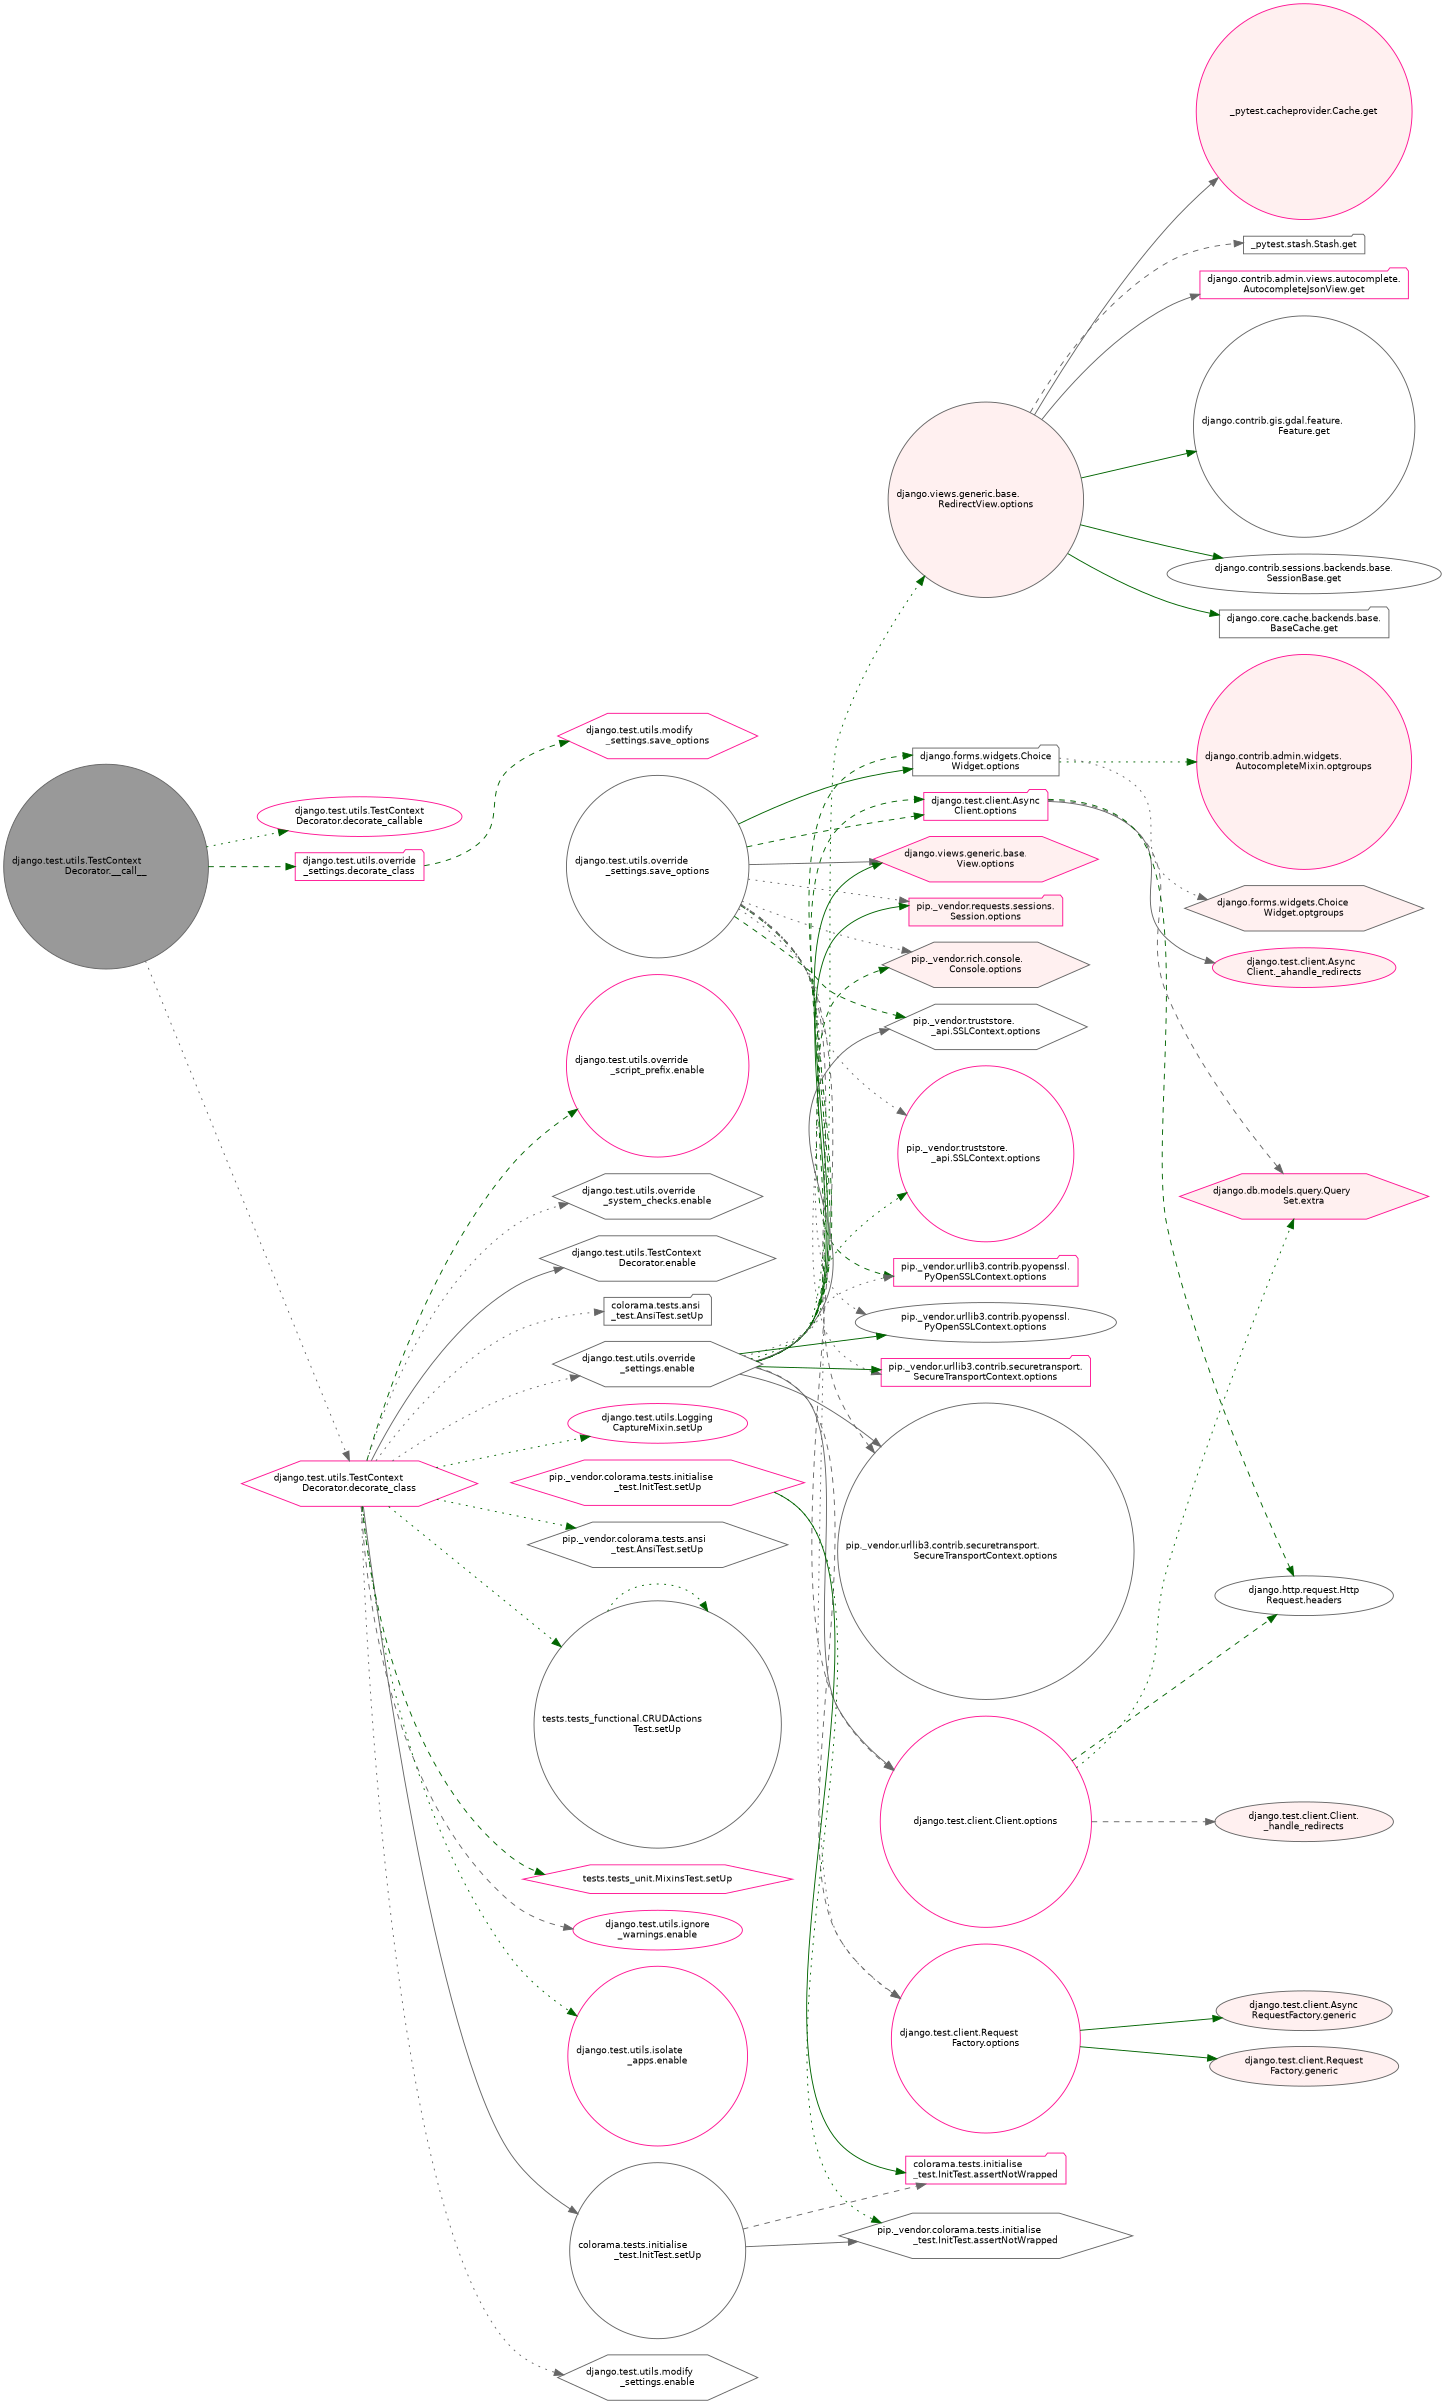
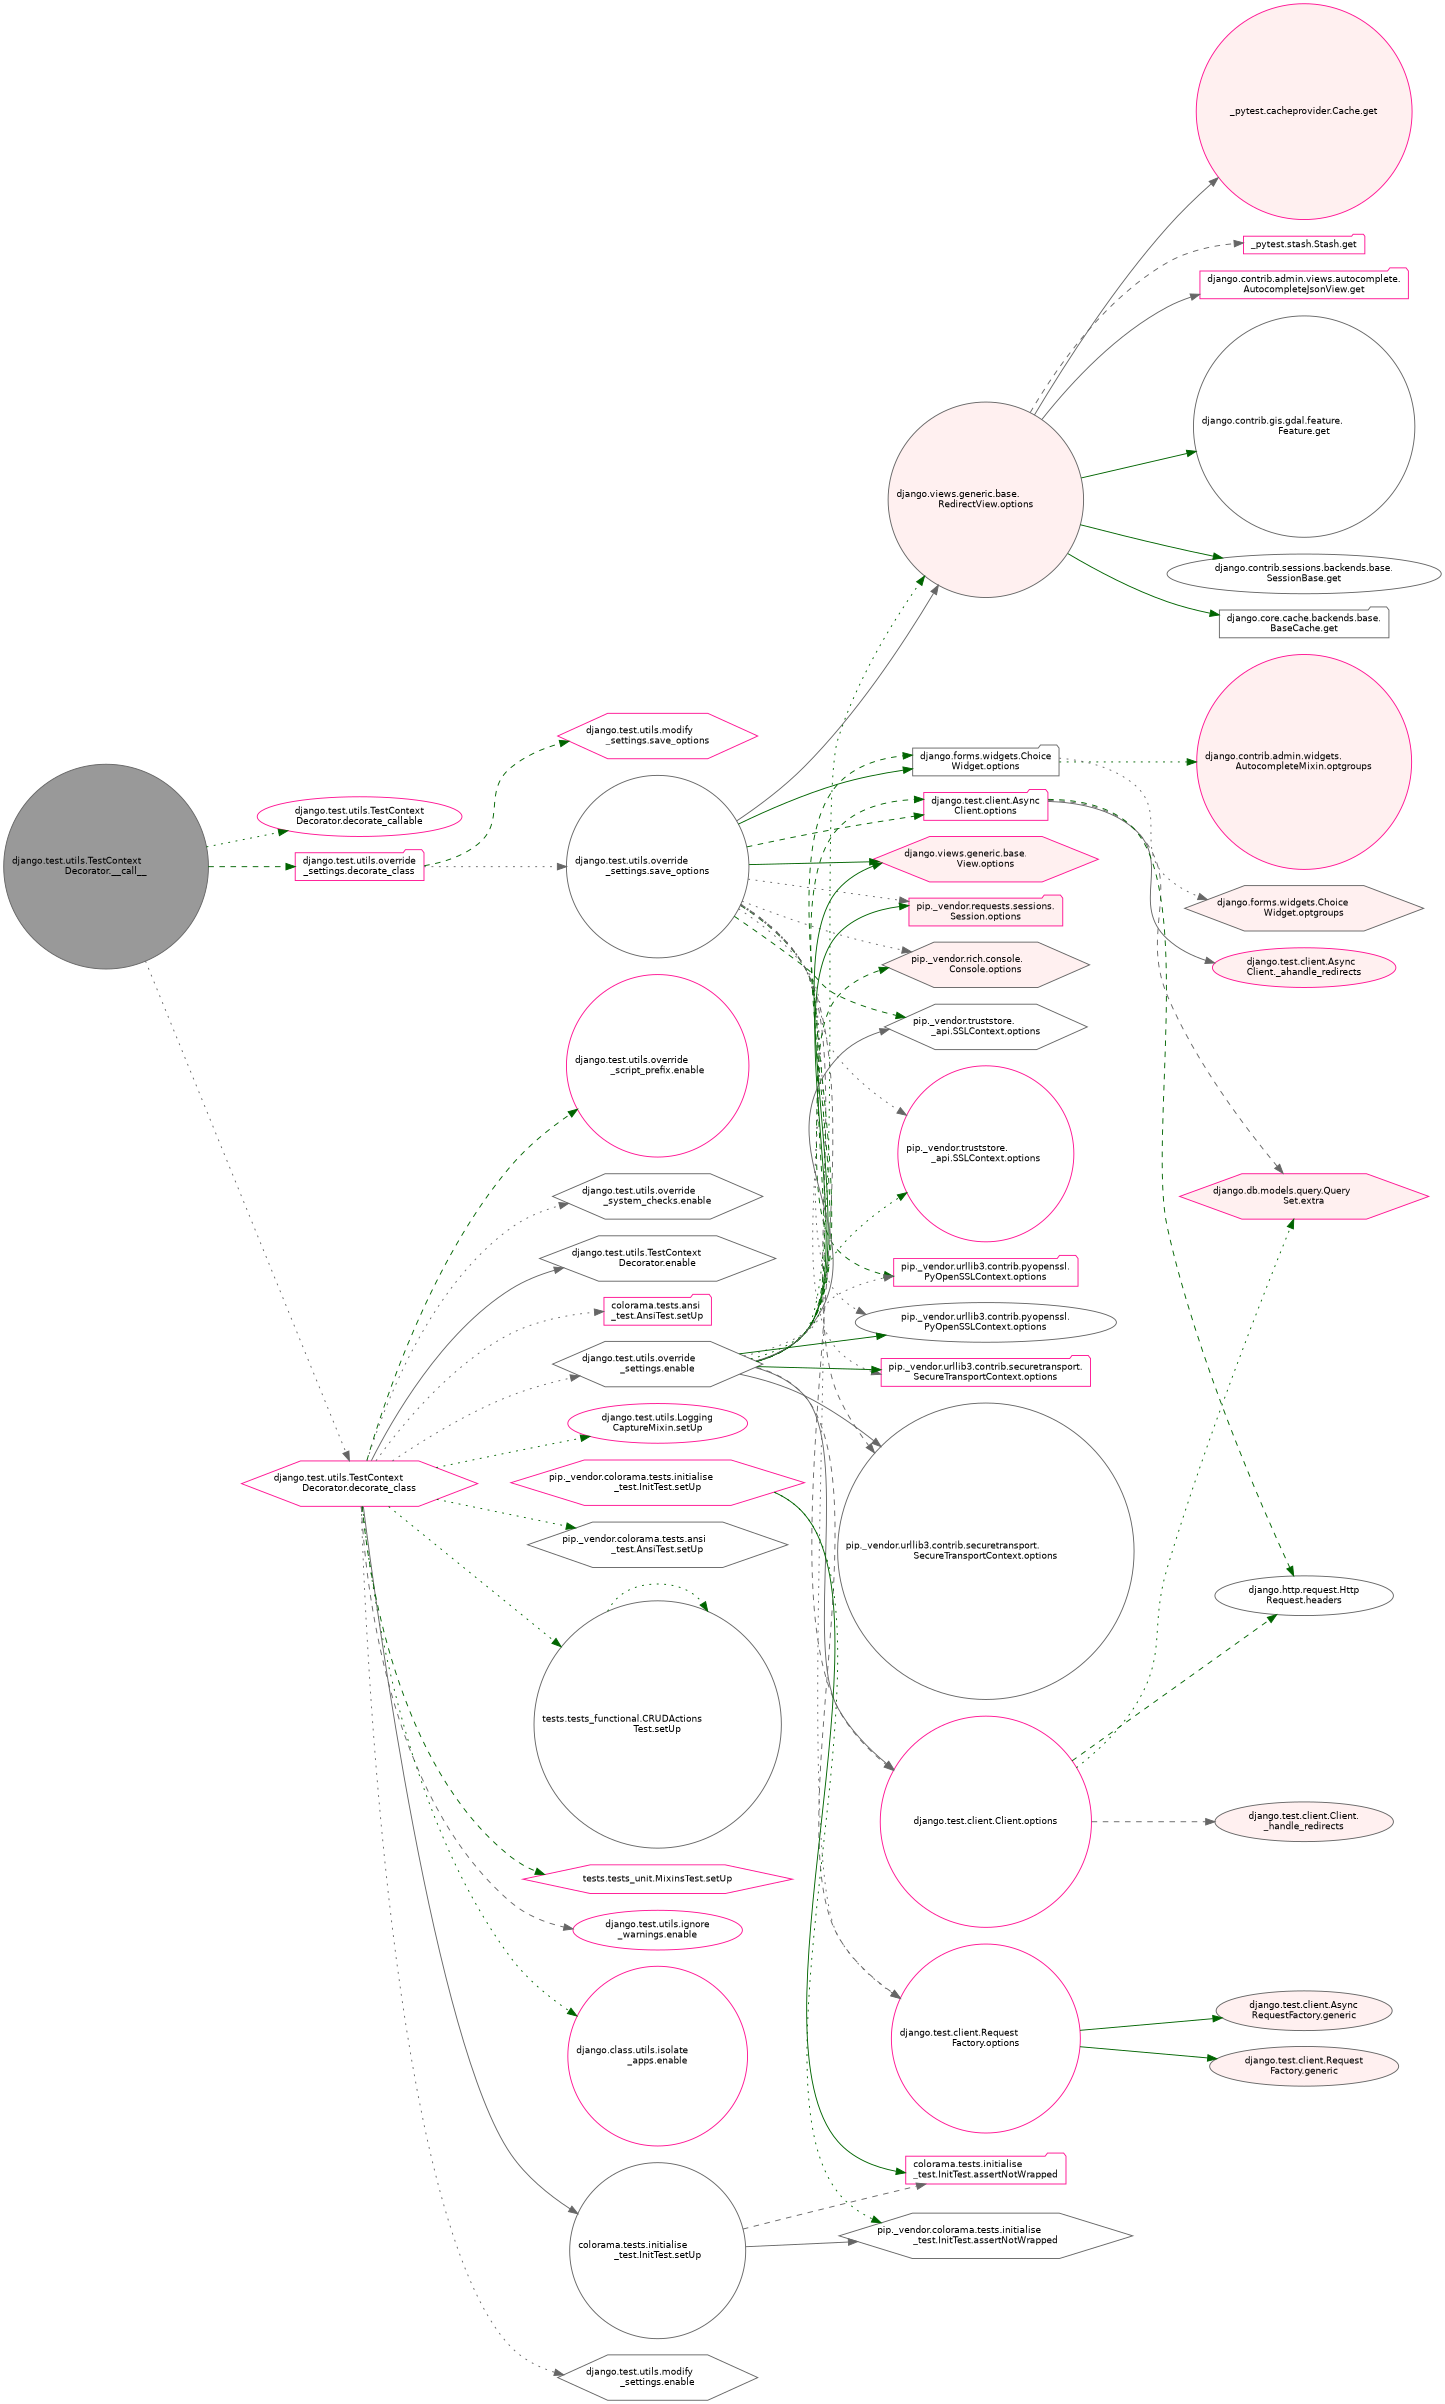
(1304, 245) -> (1304, 245)
none -> (857, 706)
(806, 863) -> (806, 863)
none -> (491, 867)
(658, 1311) -> (658, 1311)
(658, 2056) -> (658, 2056)
